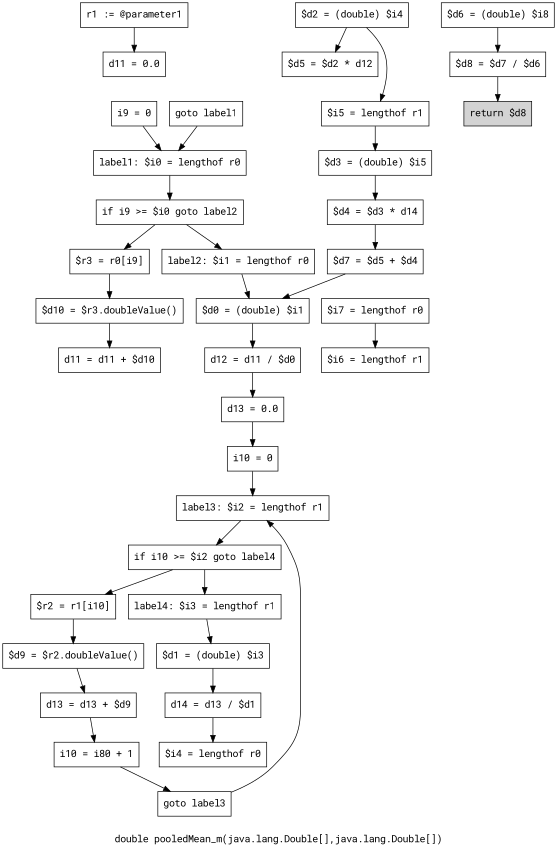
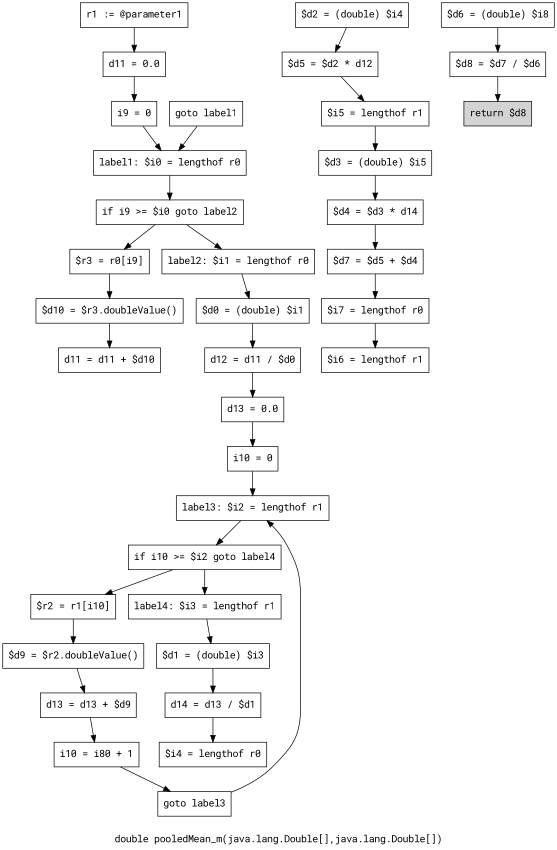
(386, 58) -> (350, 87)
none -> (134, 86)
(317, 285) -> (375, 283)
